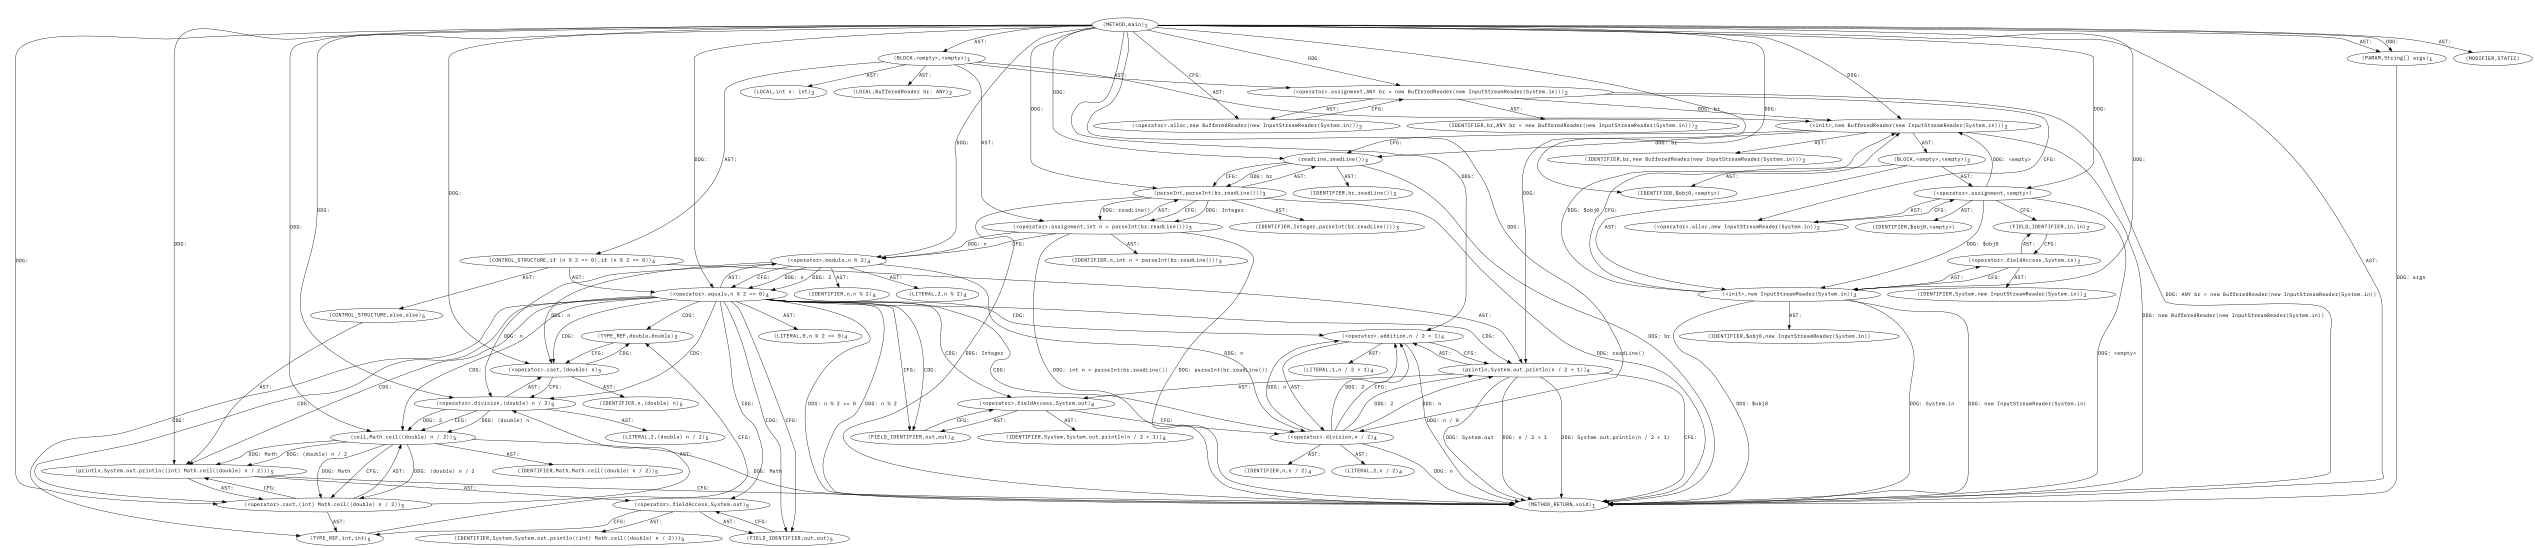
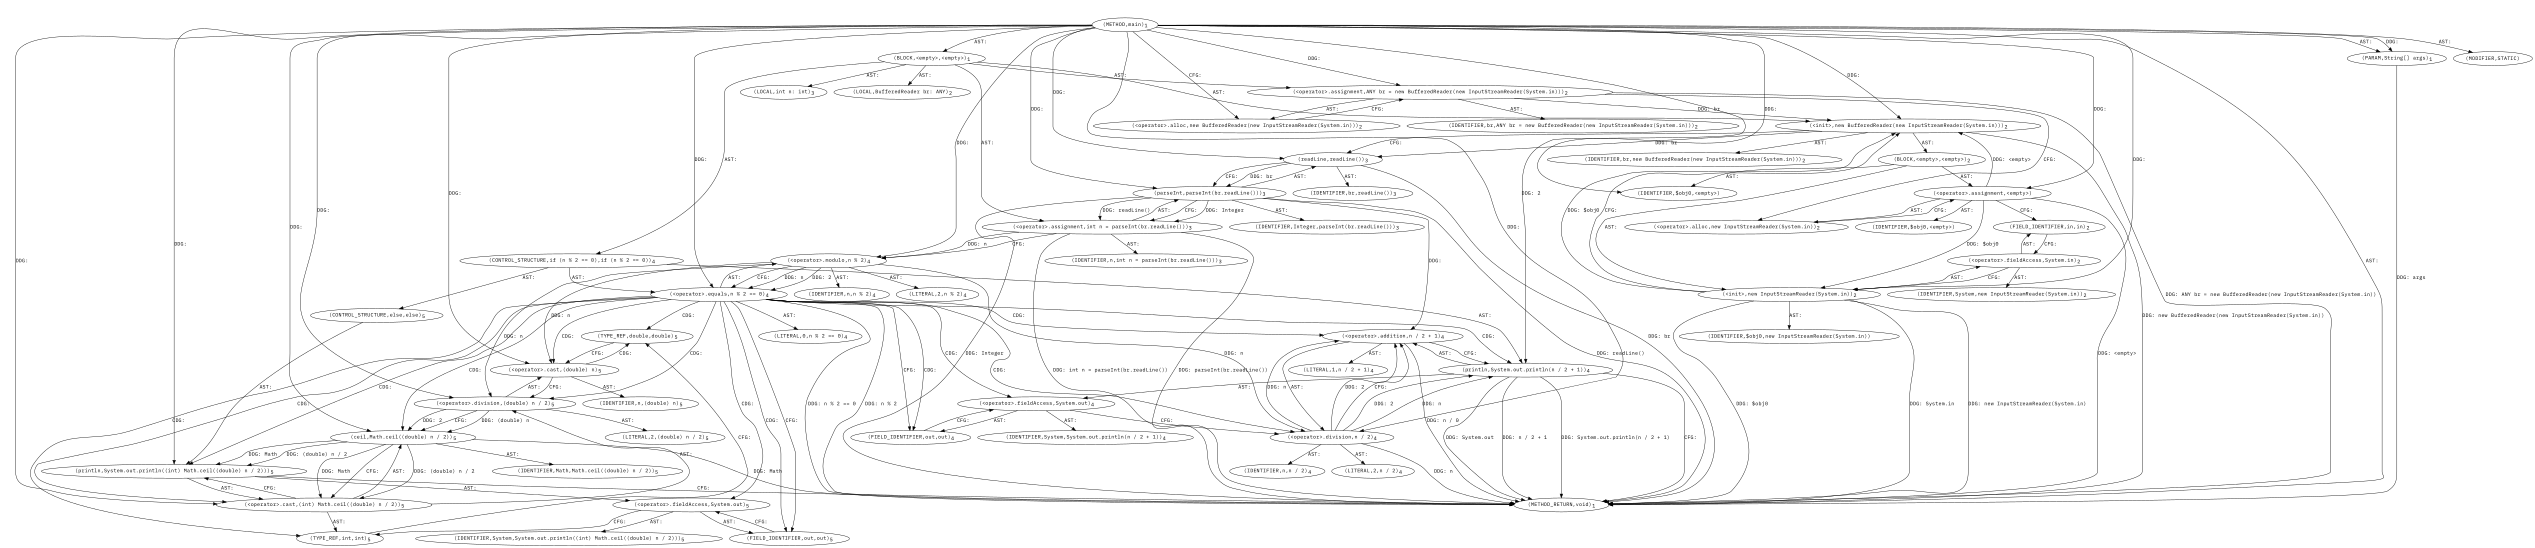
(1292, 149) -> (1401, 214)
(1531, 193) -> (1531, 193)
